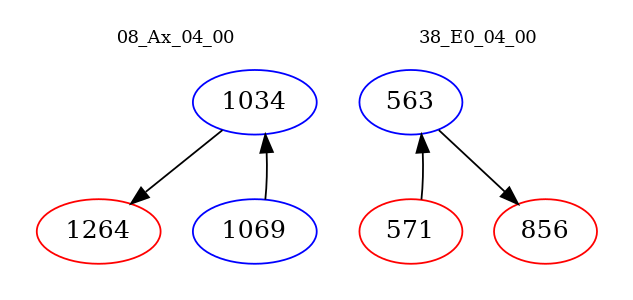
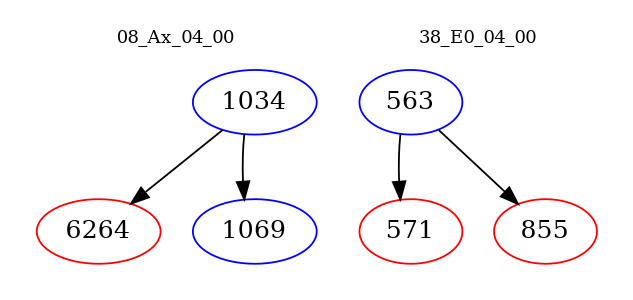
(267, 176) -> (243, 158)
(423, 176) -> (399, 158)
(99, 231) -> (99, 231)
(546, 231) -> (546, 231)
